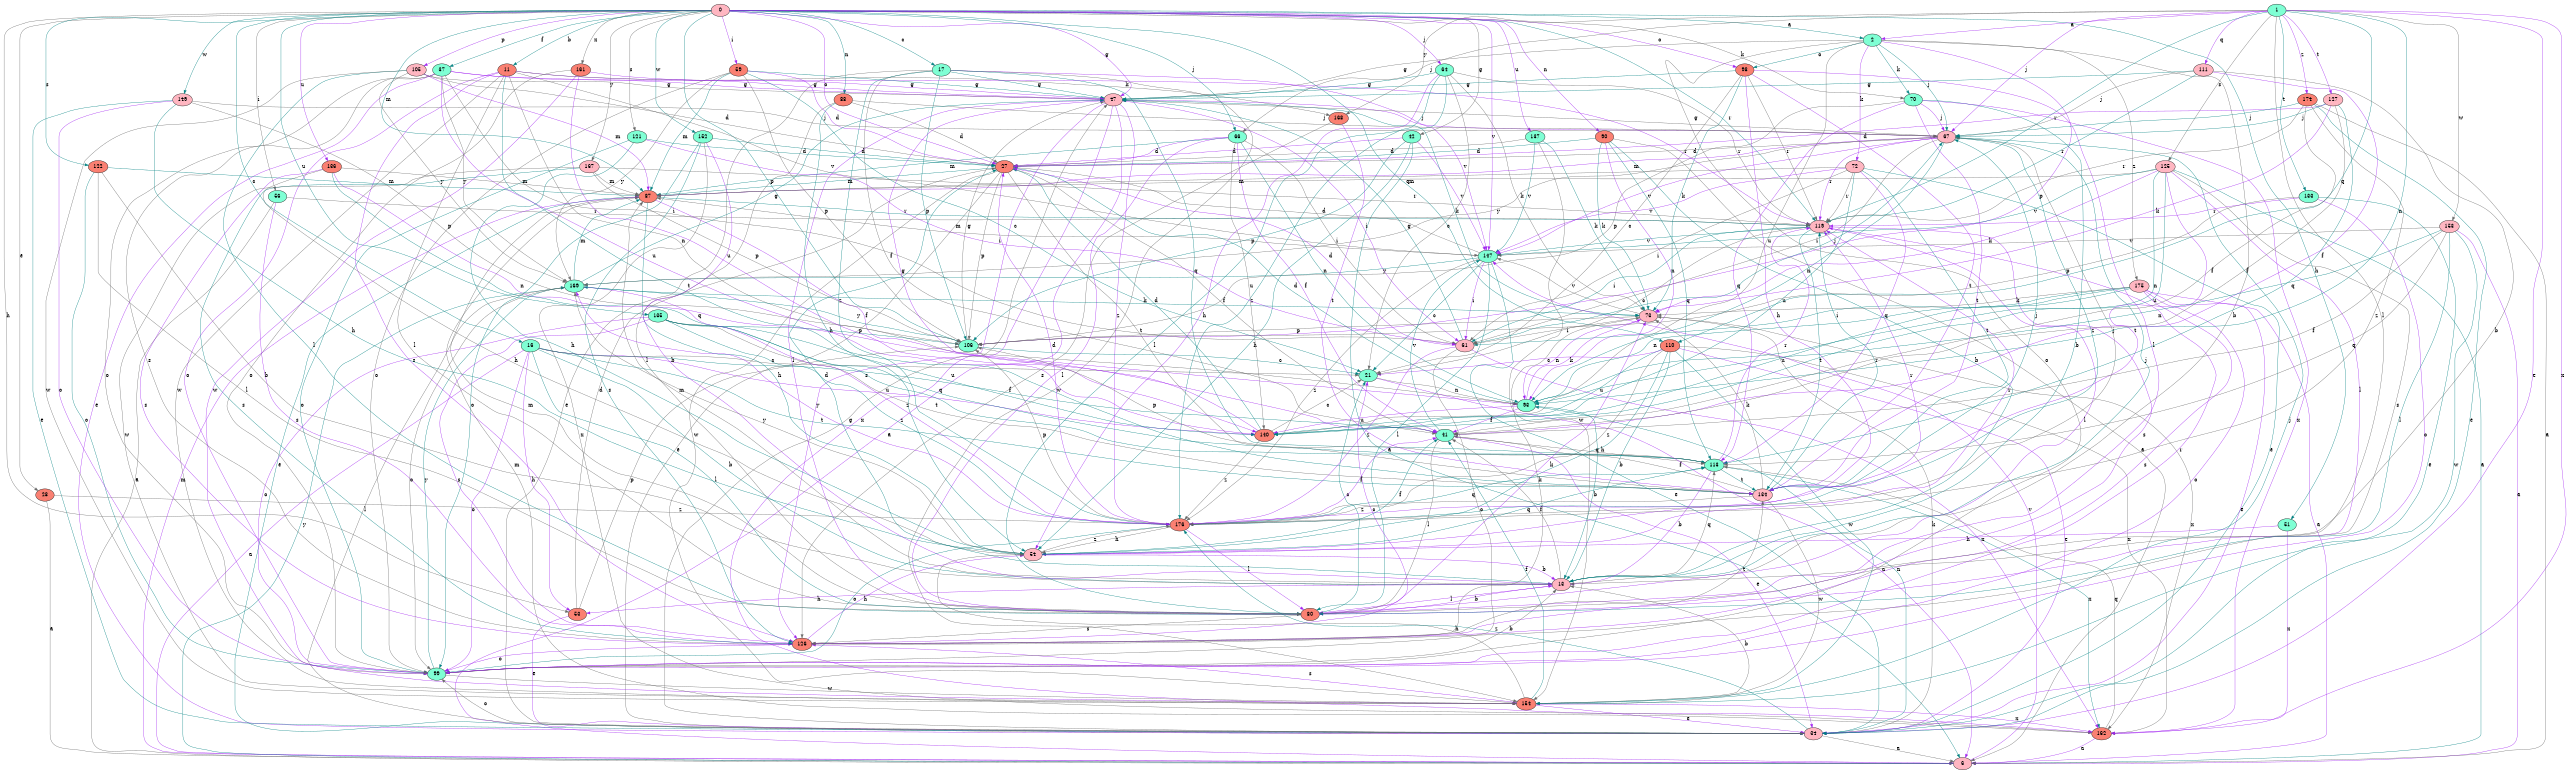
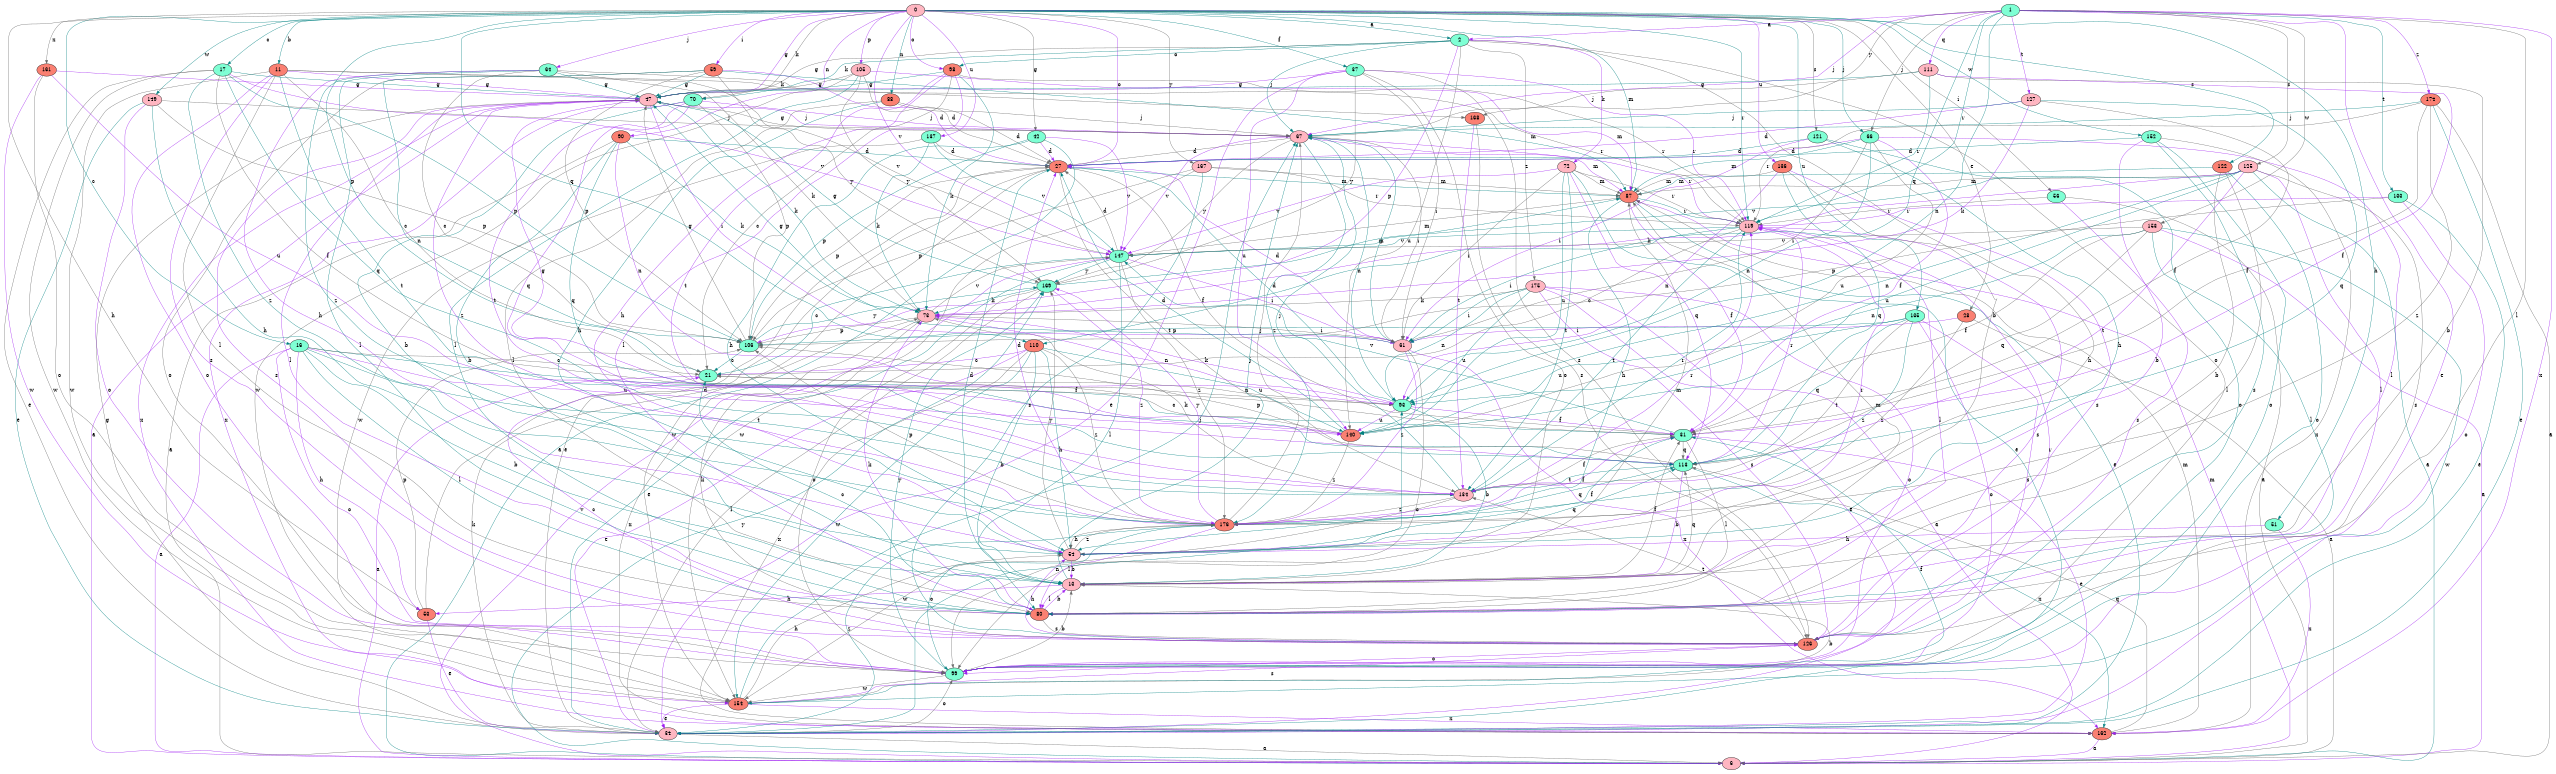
none -> (1822, 328)
(1445, 435) -> (1683, 435)
